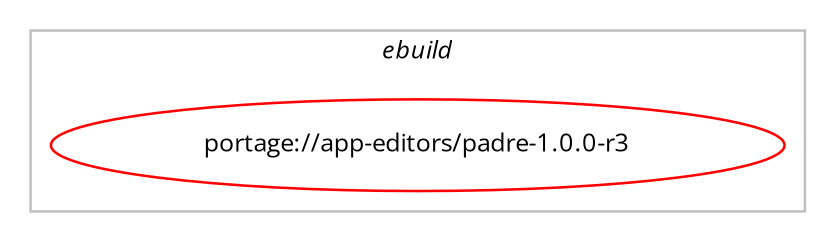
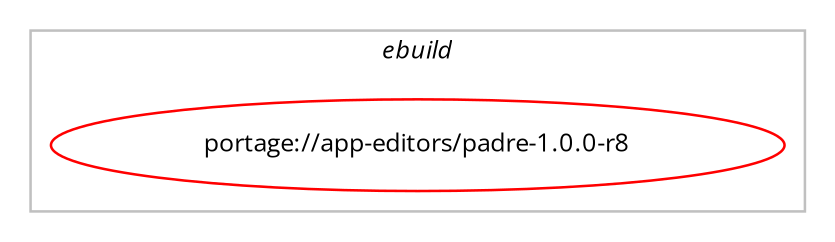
(418, 145) -> (418, 145)
